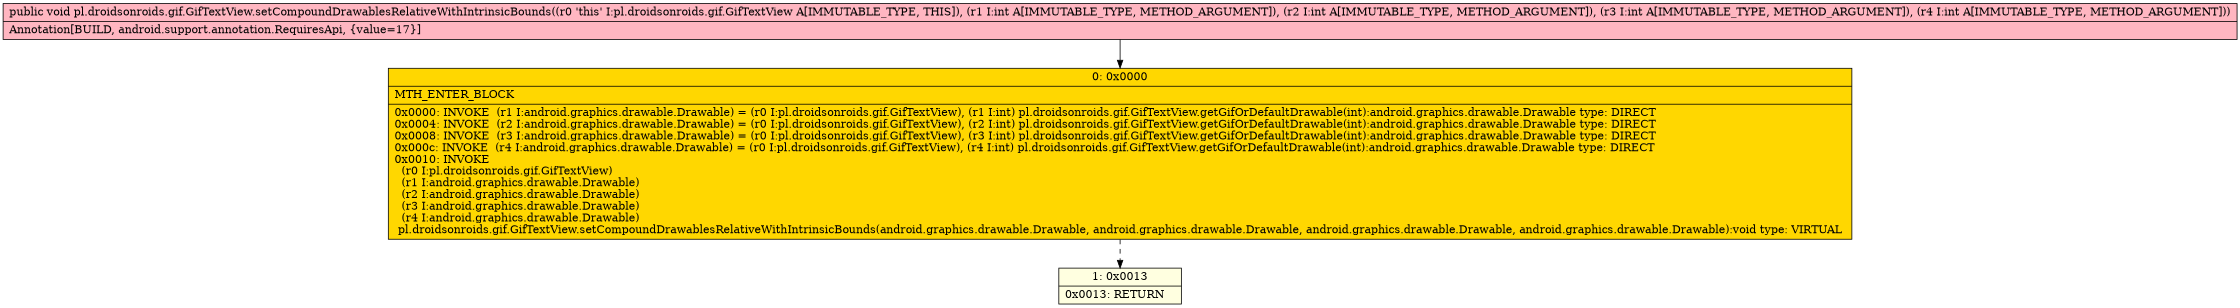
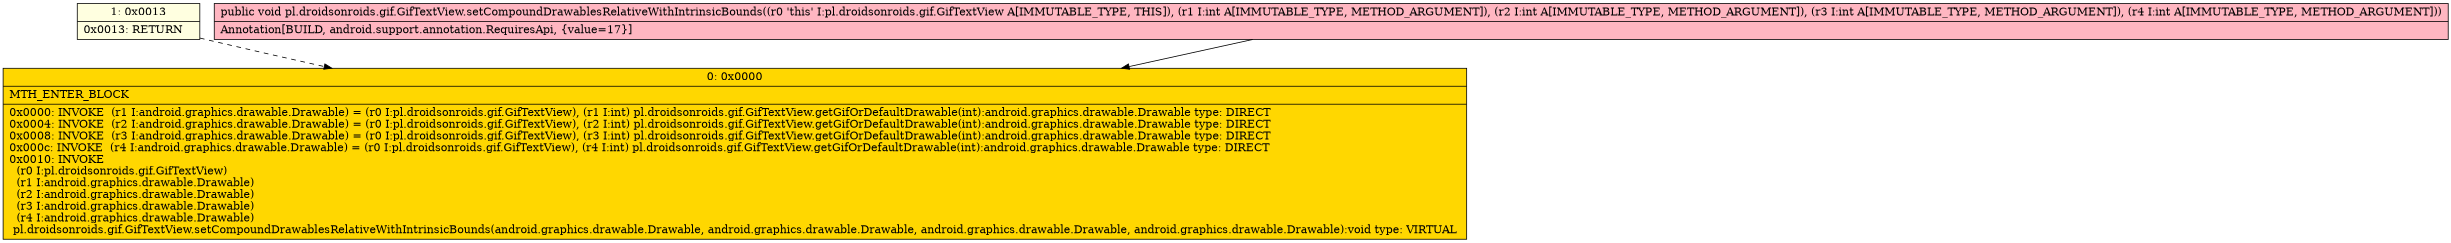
(1120, 250) -> (262, 53)
